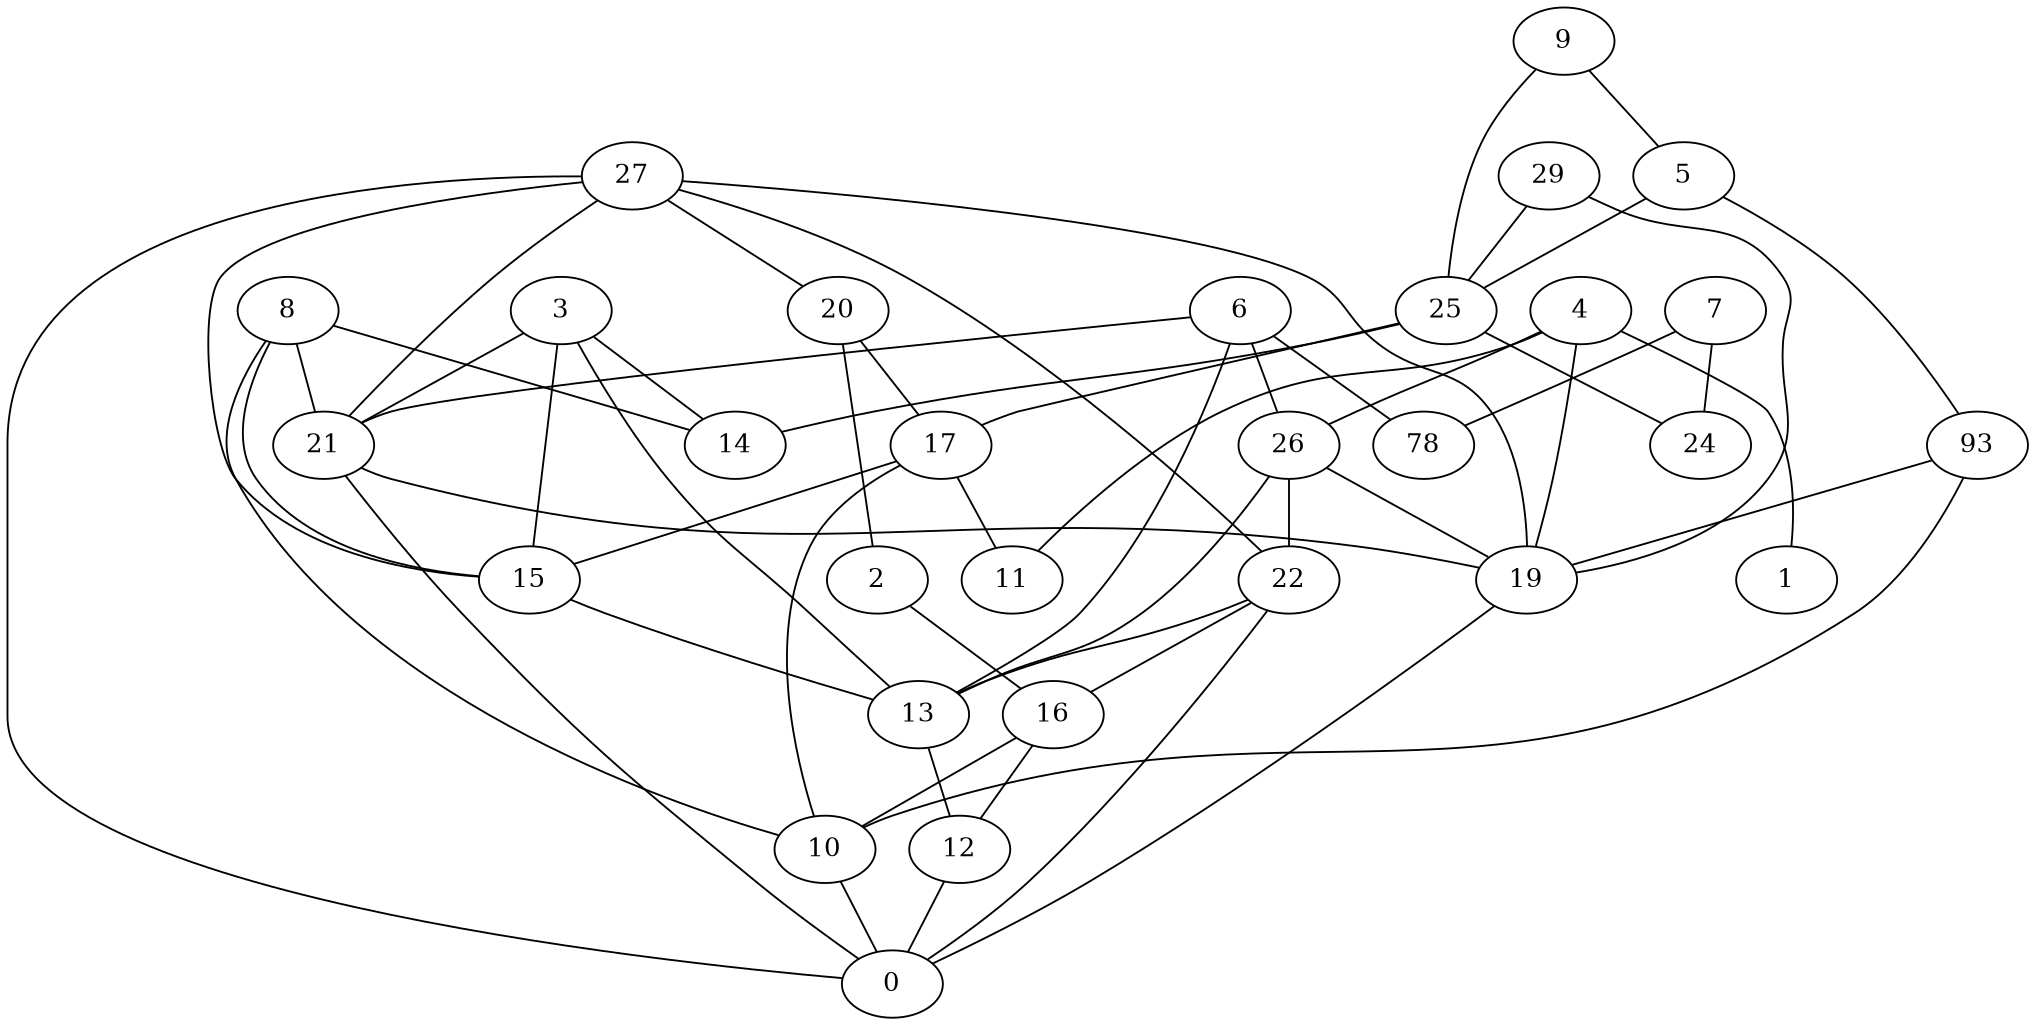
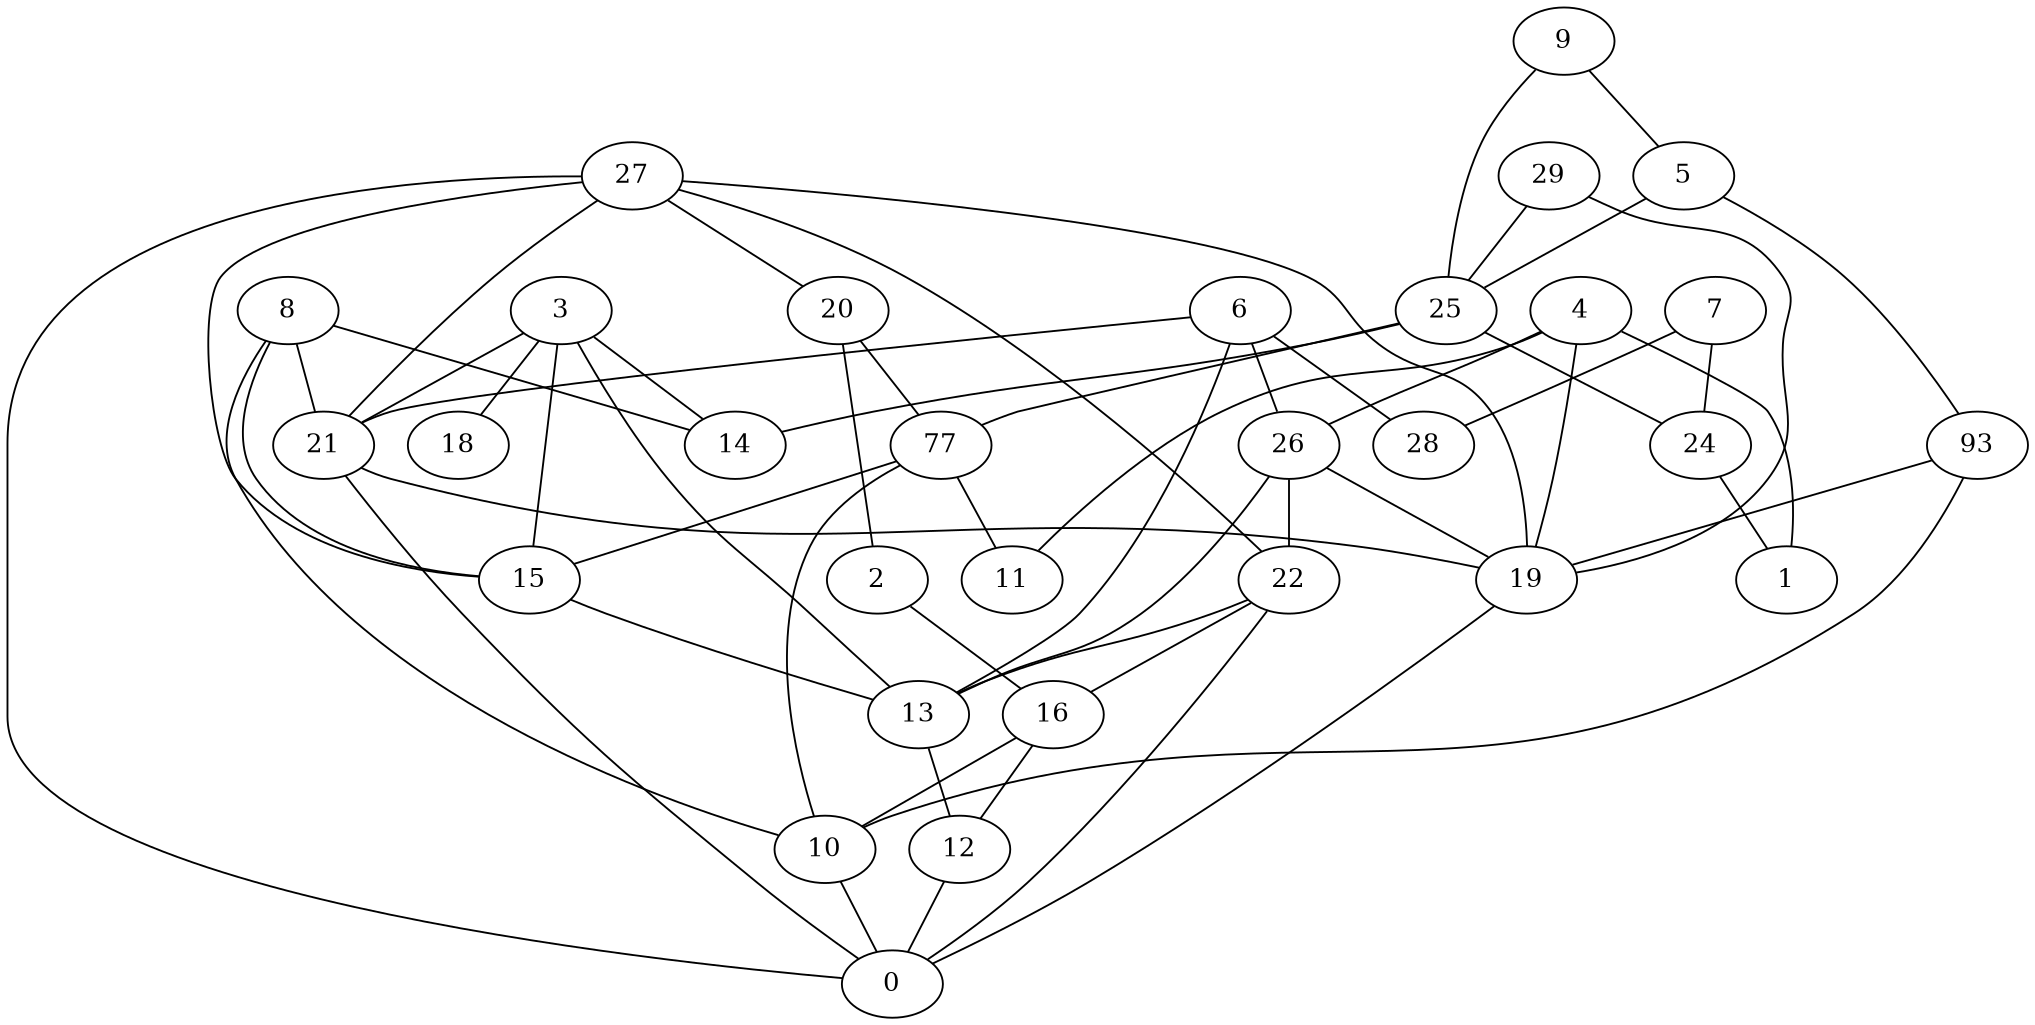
none -> (458, 445)
(941, 445) -> (941, 445)
(1424, 445) -> (1424, 445)
none -> (1752, 525)
